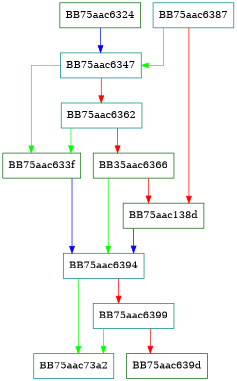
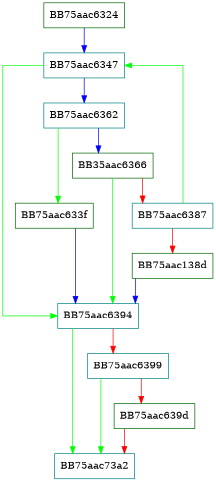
(101, 87) -> (84, 87)
(31, 91) -> (3, 194)
(118, 137) -> (98, 137)
(149, 187) -> (143, 187)
none -> (124, 438)
